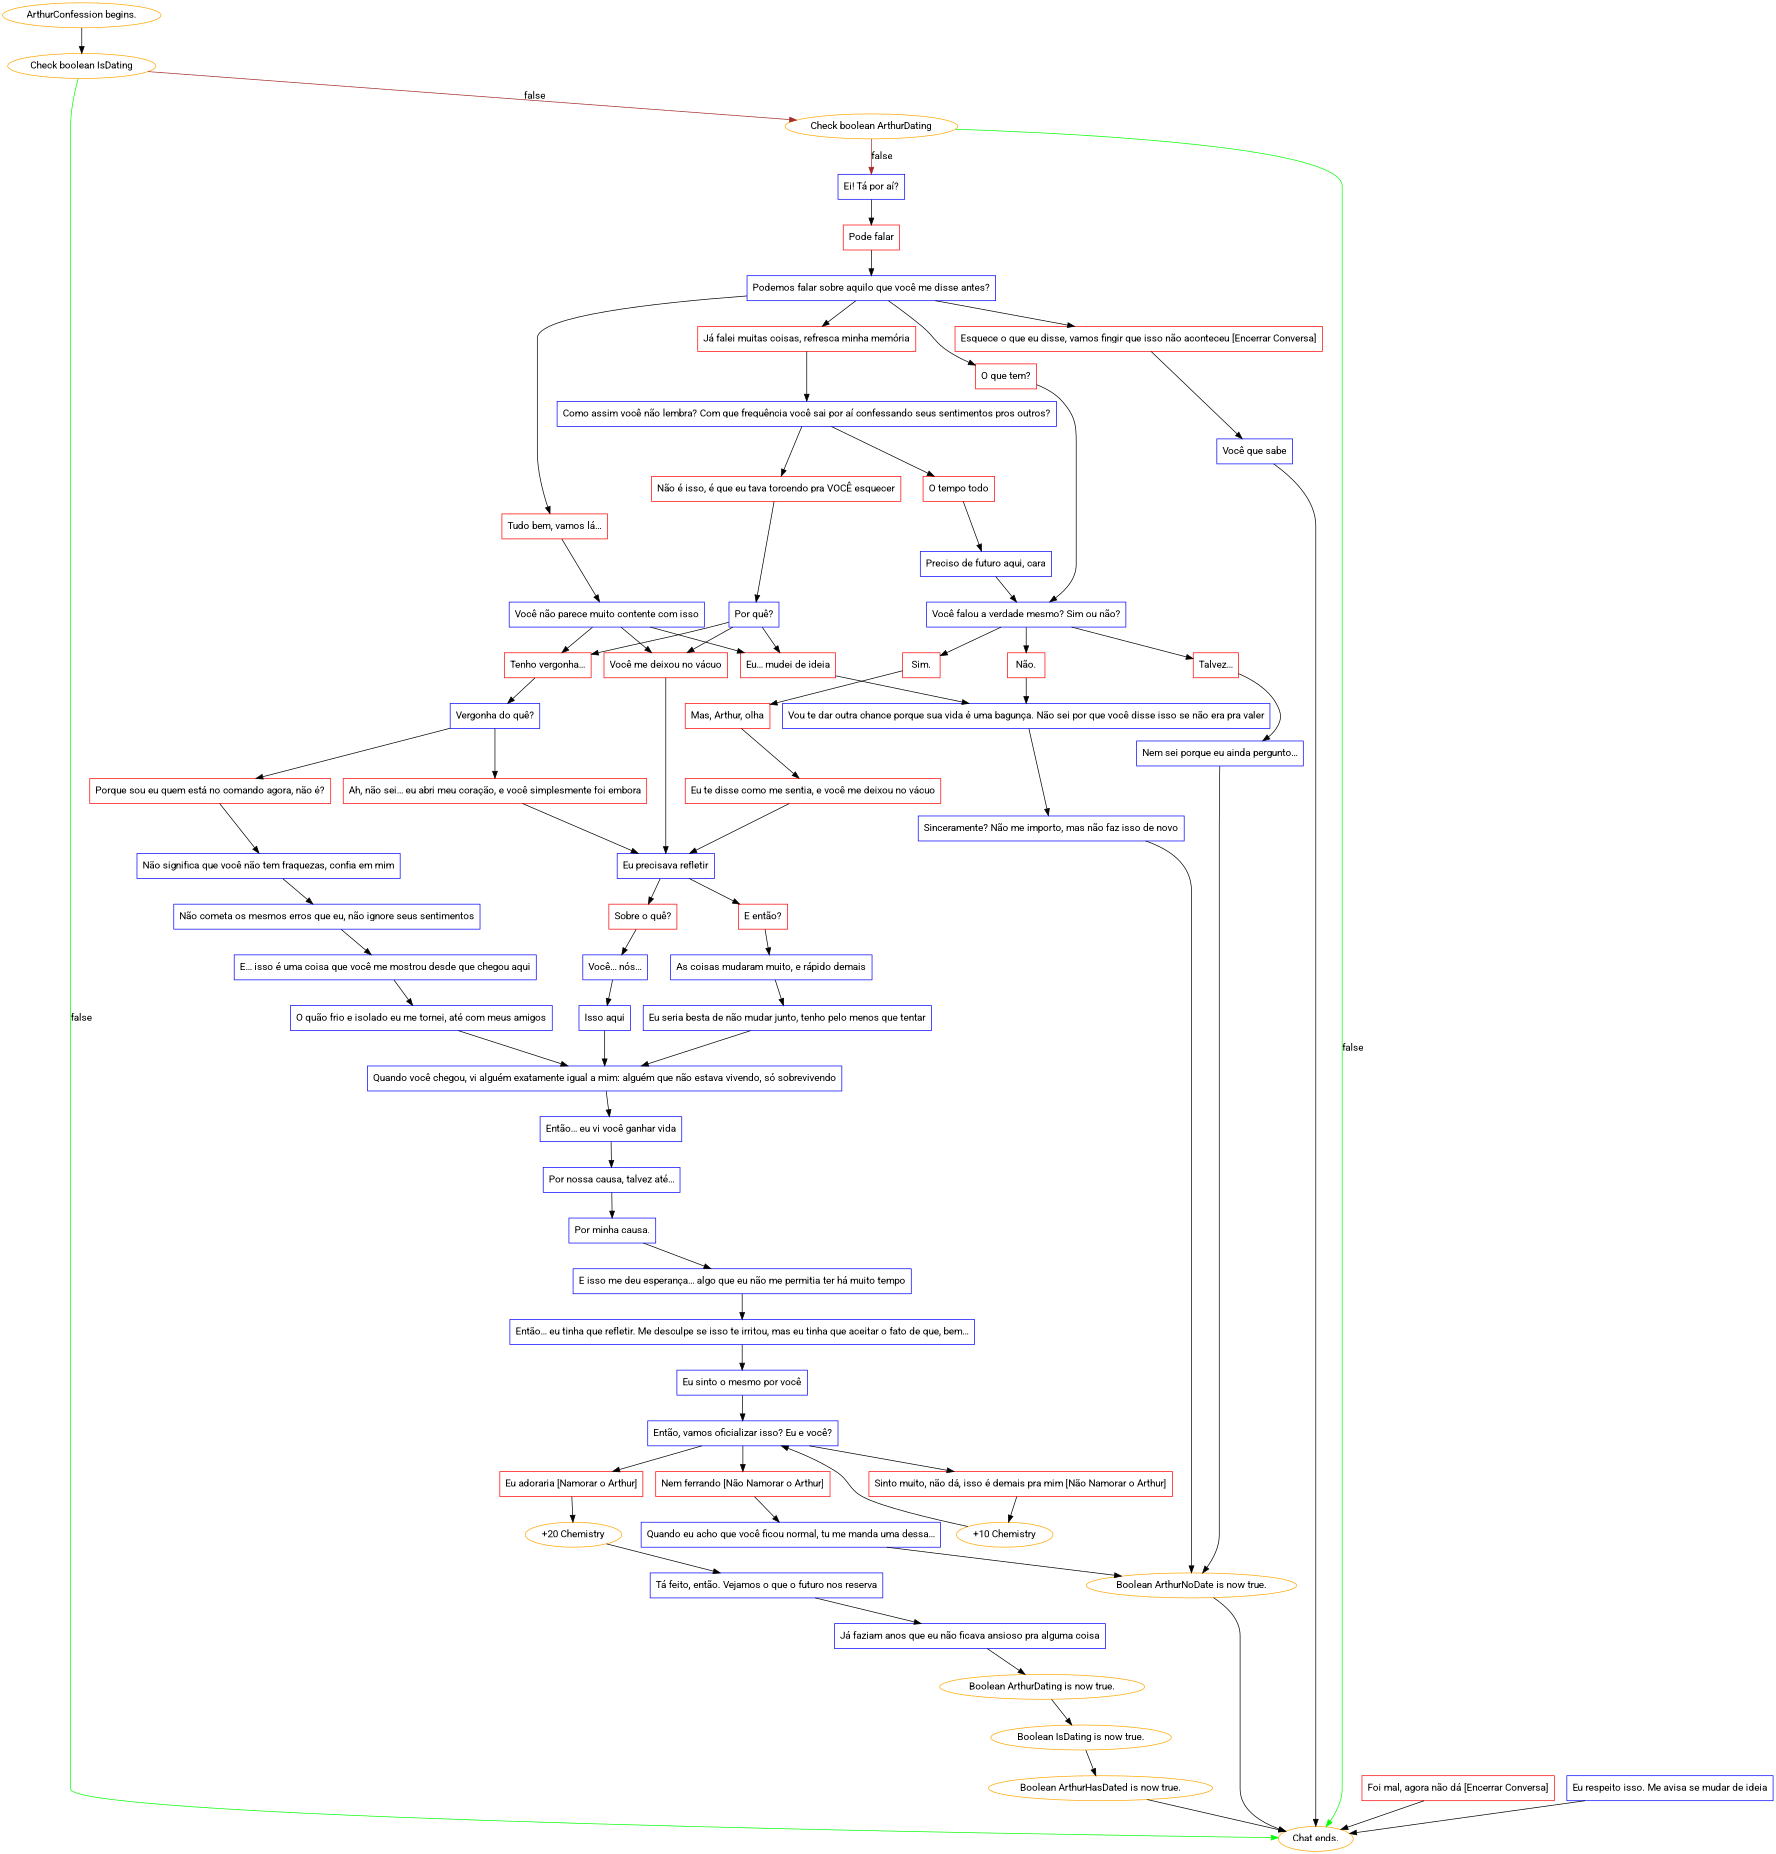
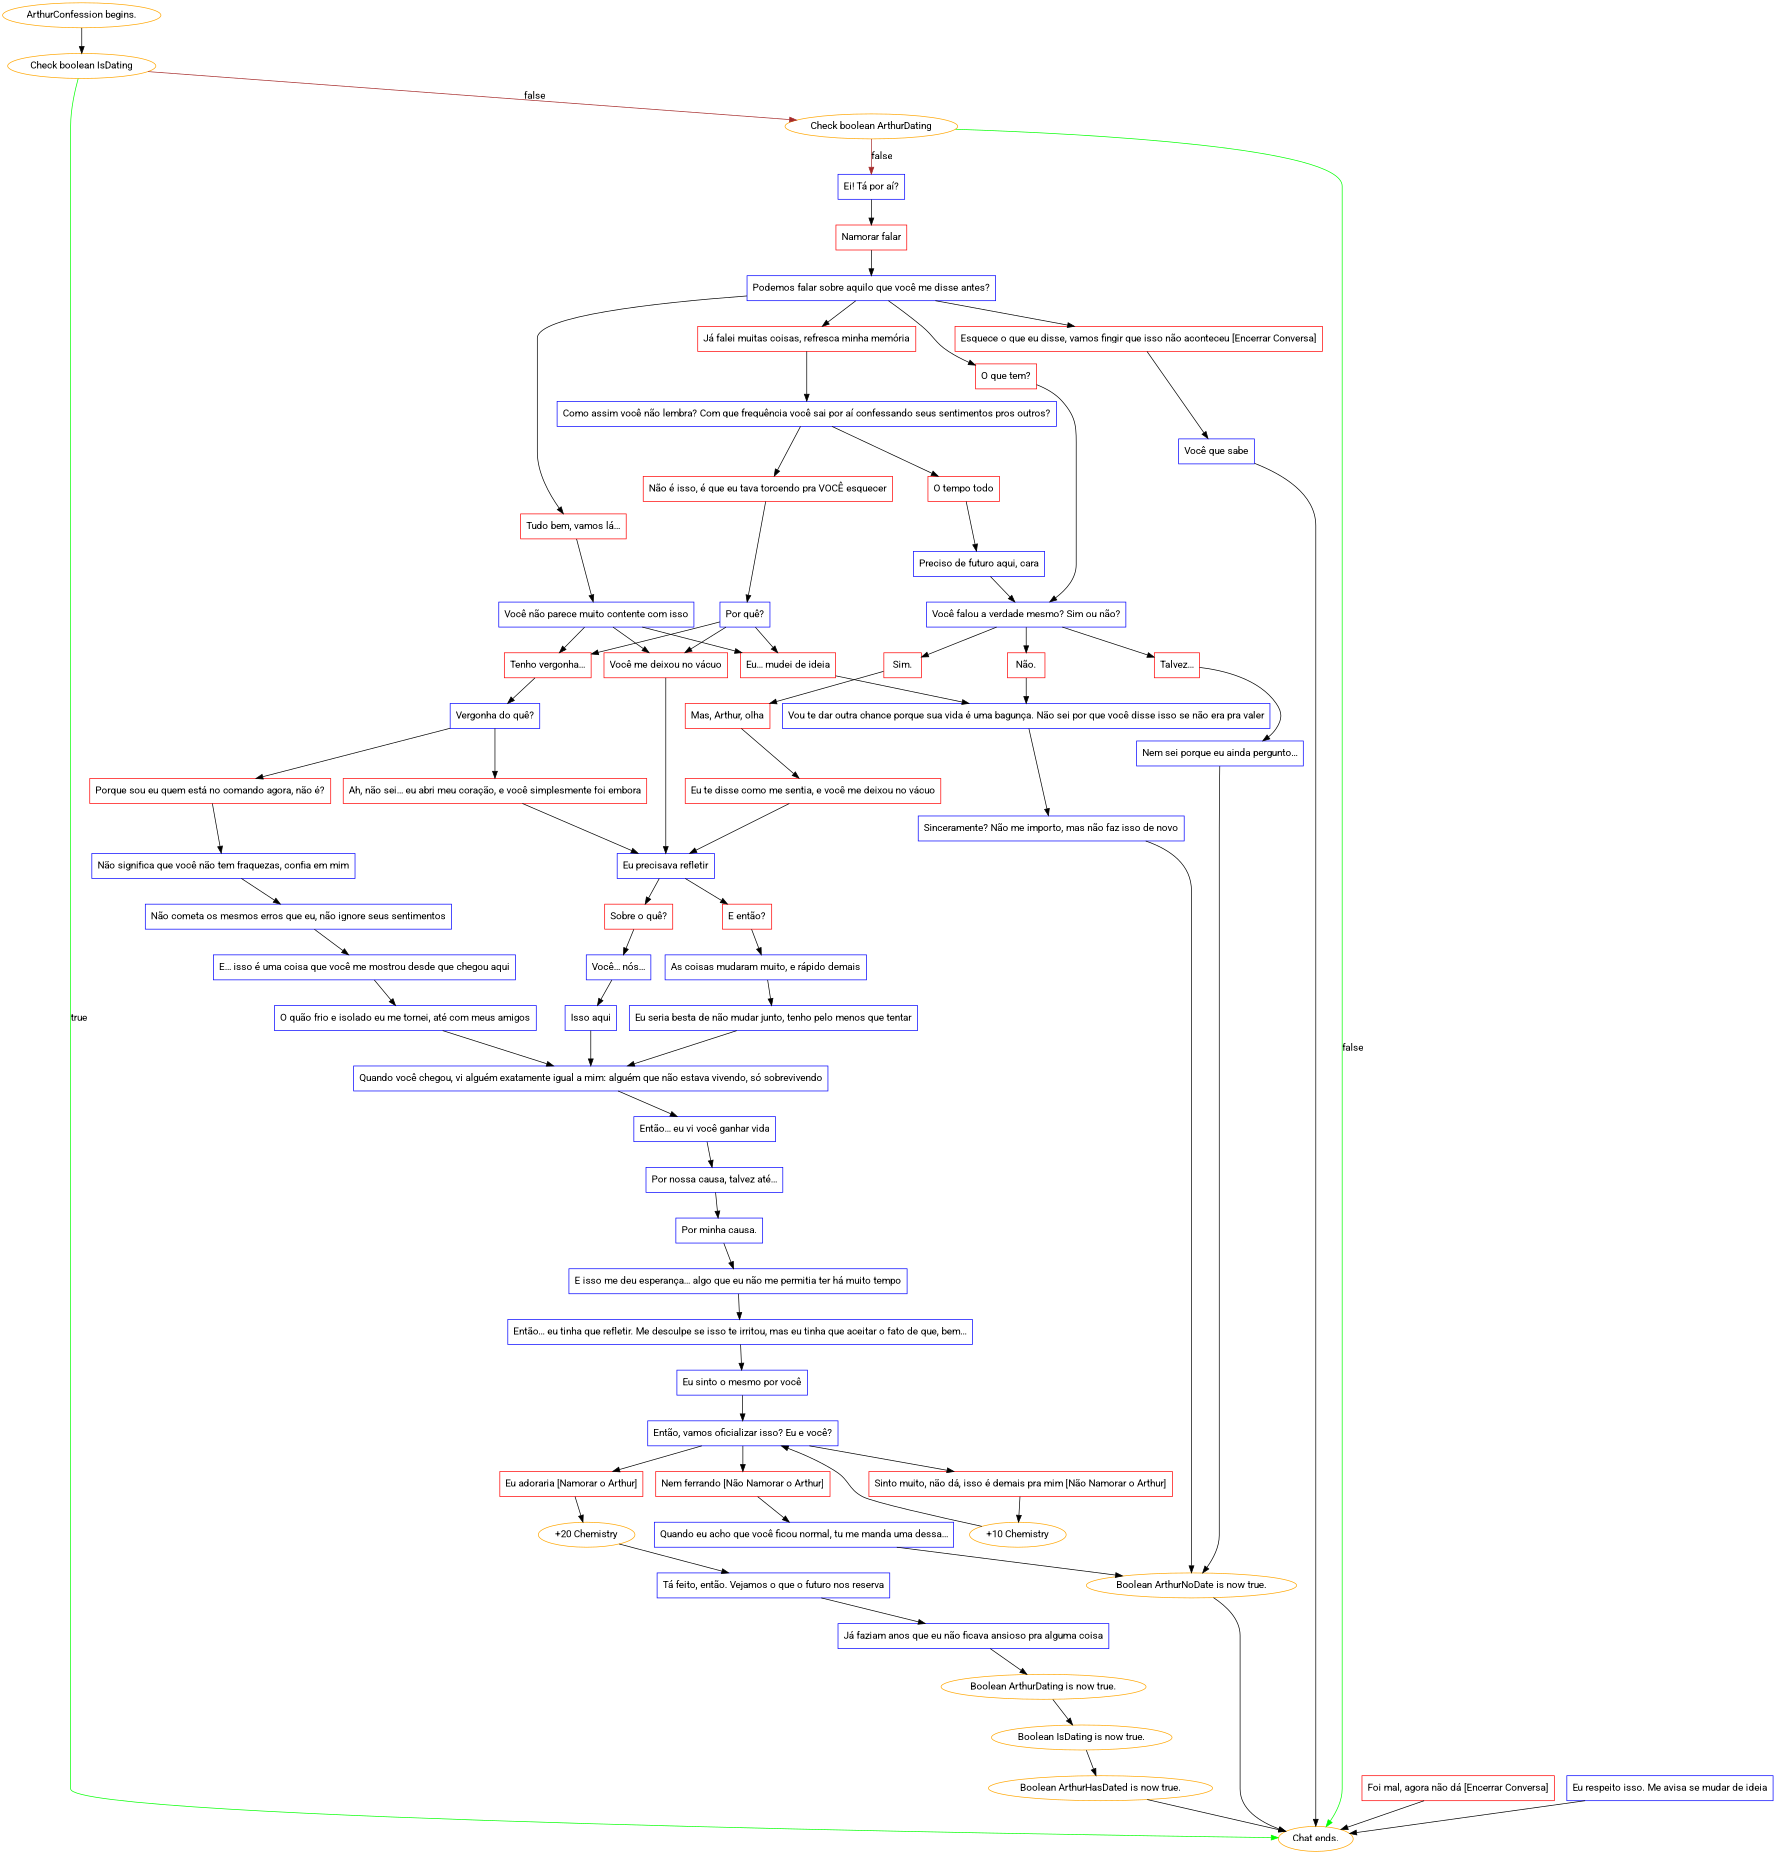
(871, 238) -> (871, 238)
(81, 1018) -> (79, 1018)
